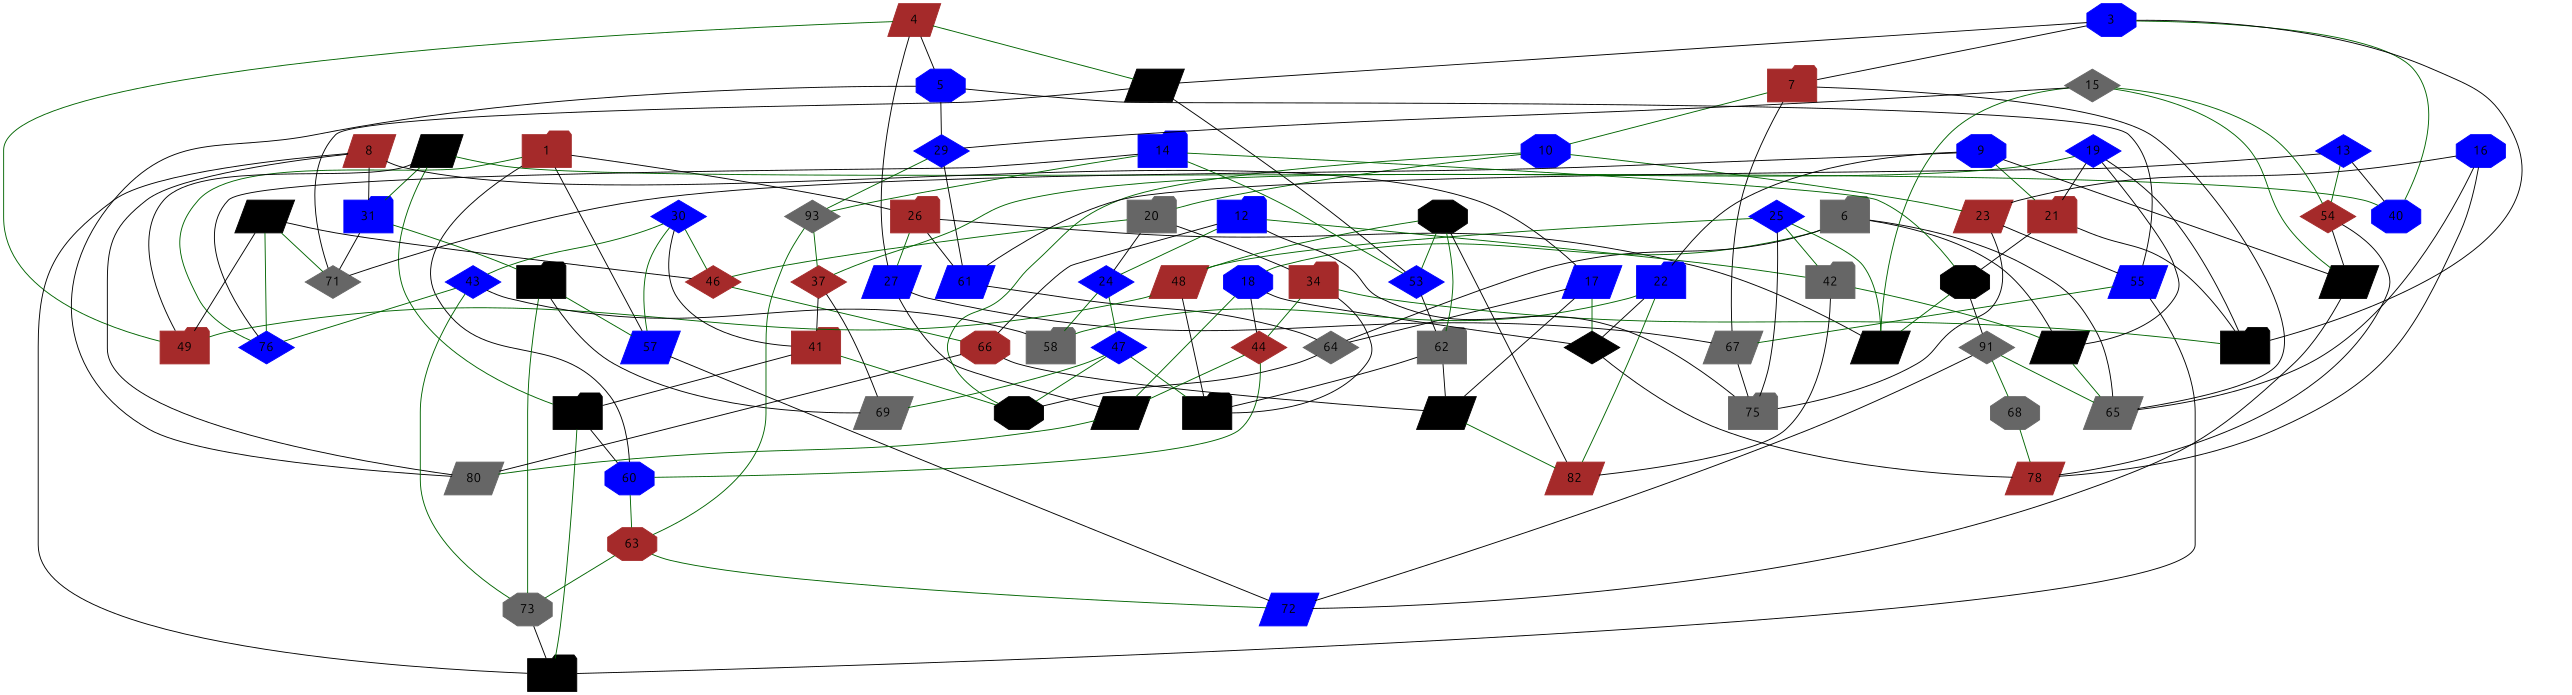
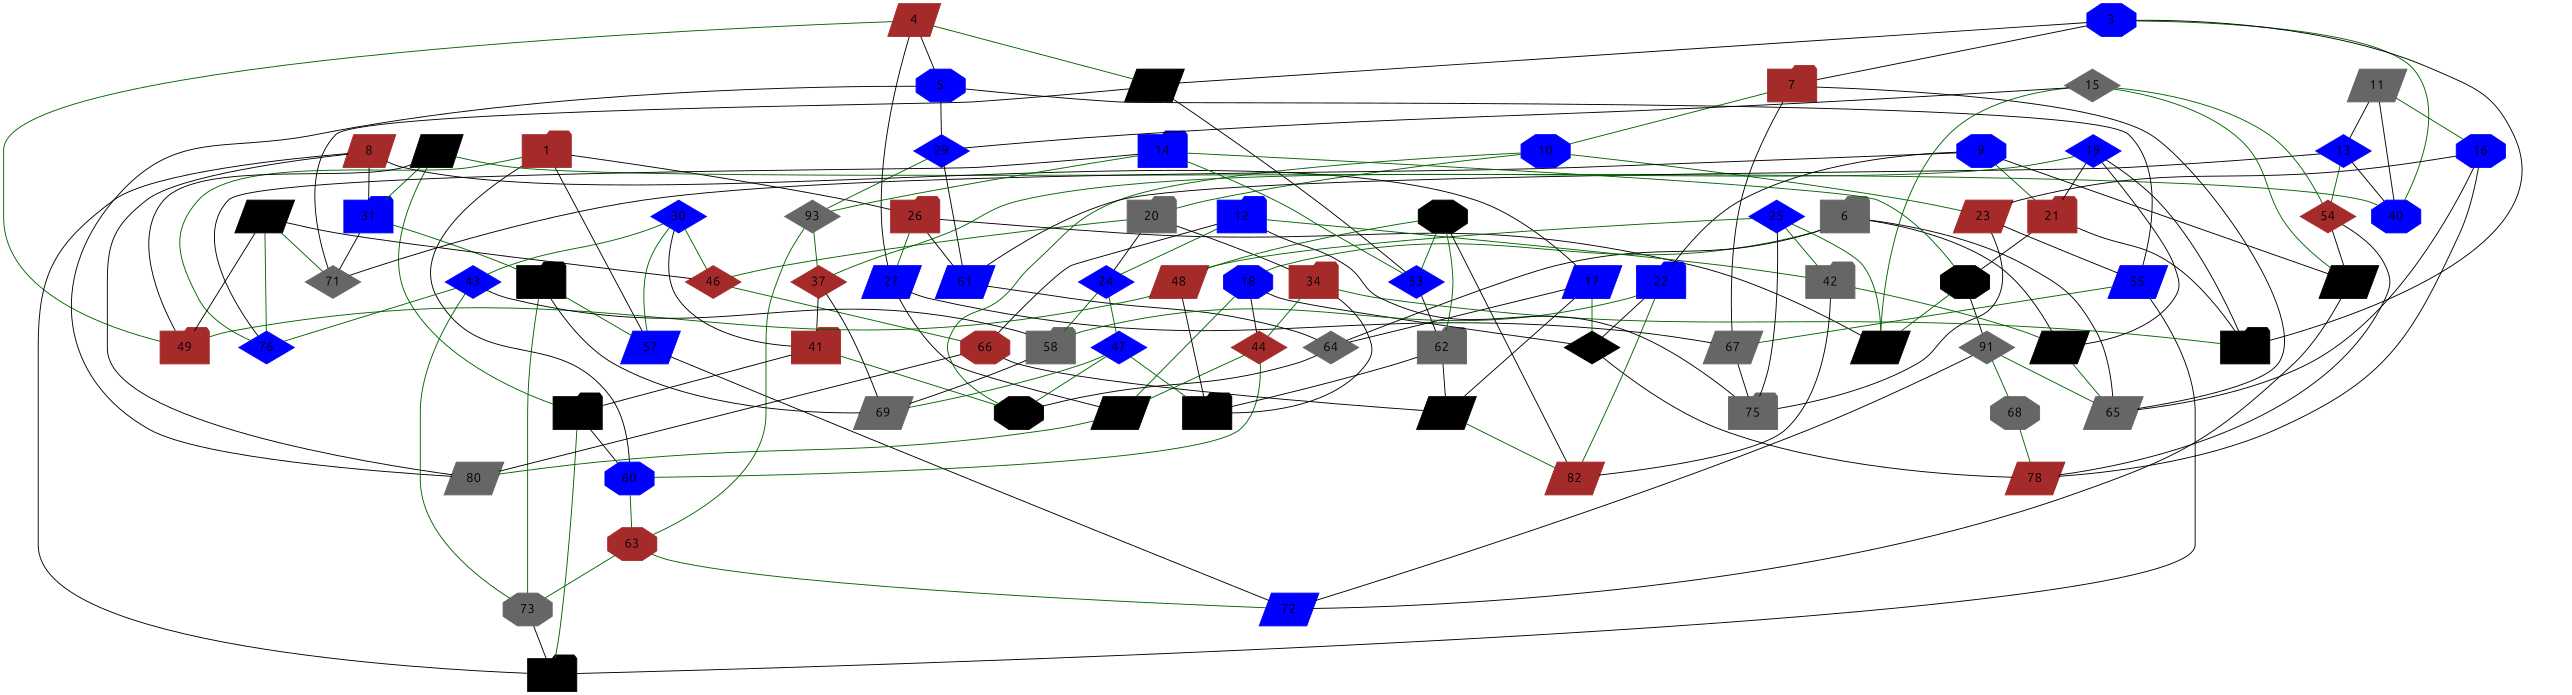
none -> (2377, 86)
none -> (974, 381)
